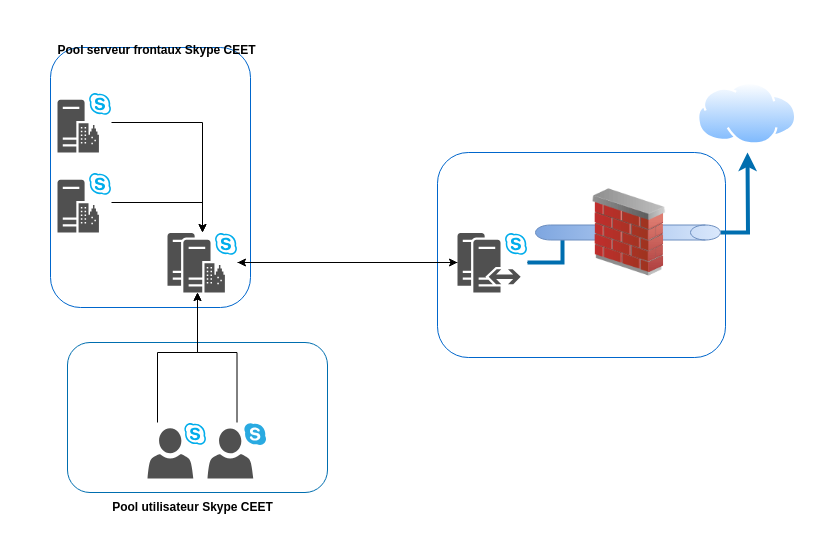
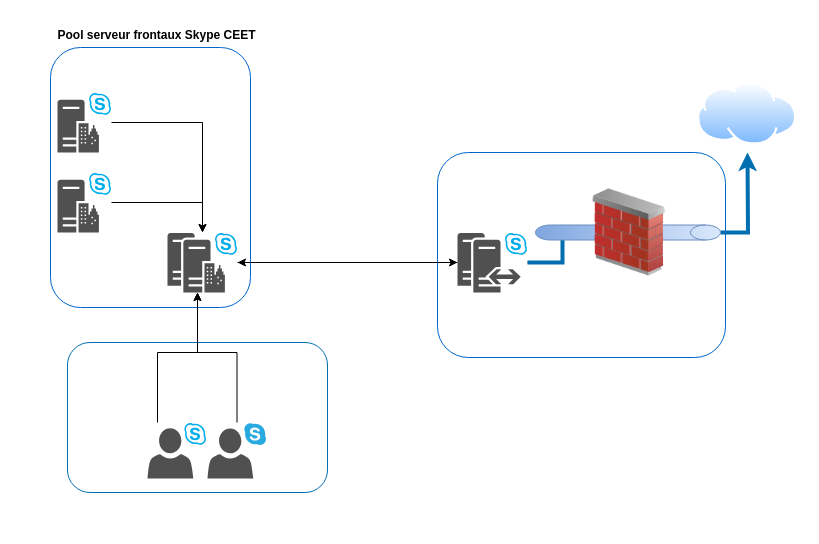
(157, 51) -> (157, 36)
(193, 508) -> none
